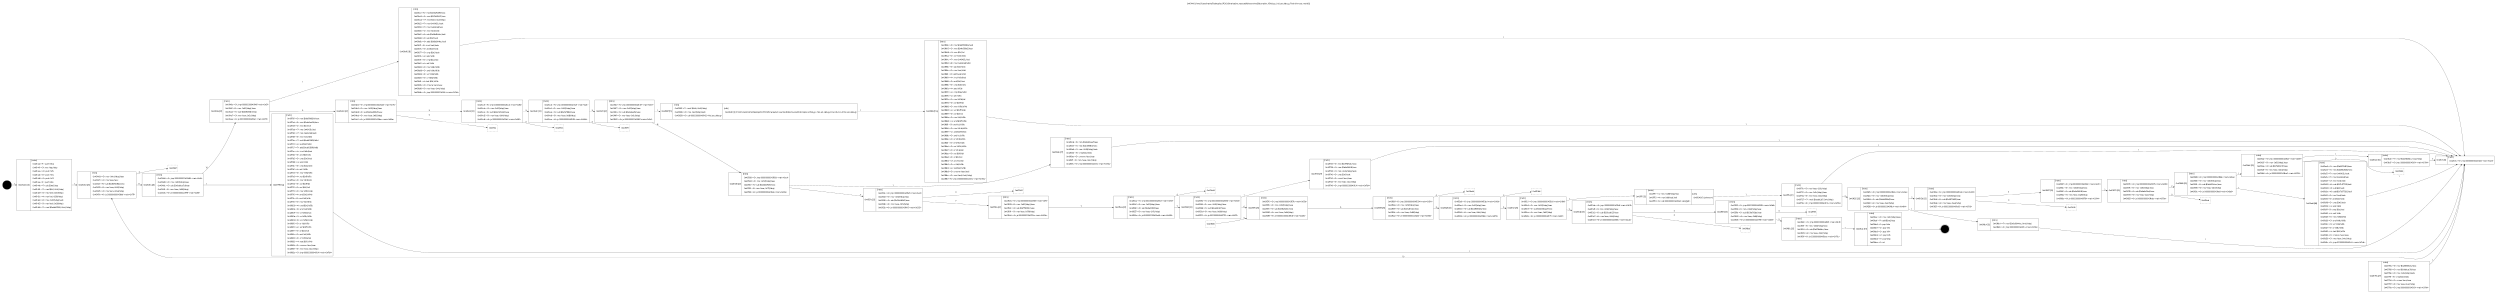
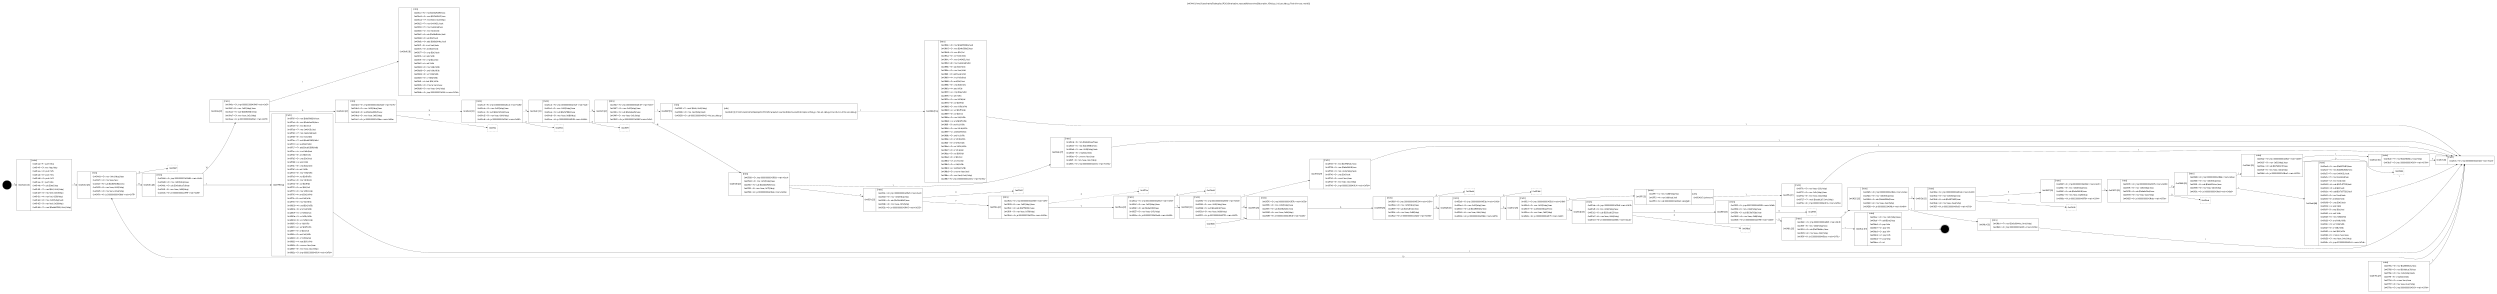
(1502, 39) -> none
none -> (1144, 191)
(1844, 197) -> (1845, 214)
